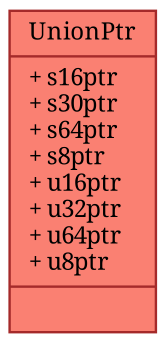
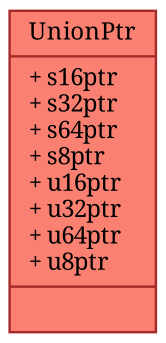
(73, 104) -> (73, 104)
